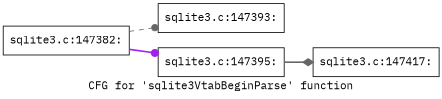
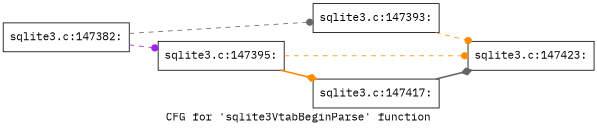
(140, 51) -> (140, 46)
none -> (531, 56)
(294, 62) -> (294, 73)
